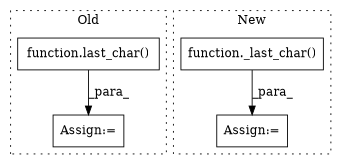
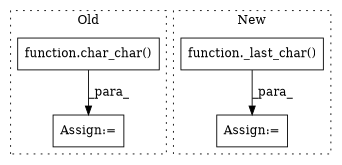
(88, 54) -> (88, 54)
